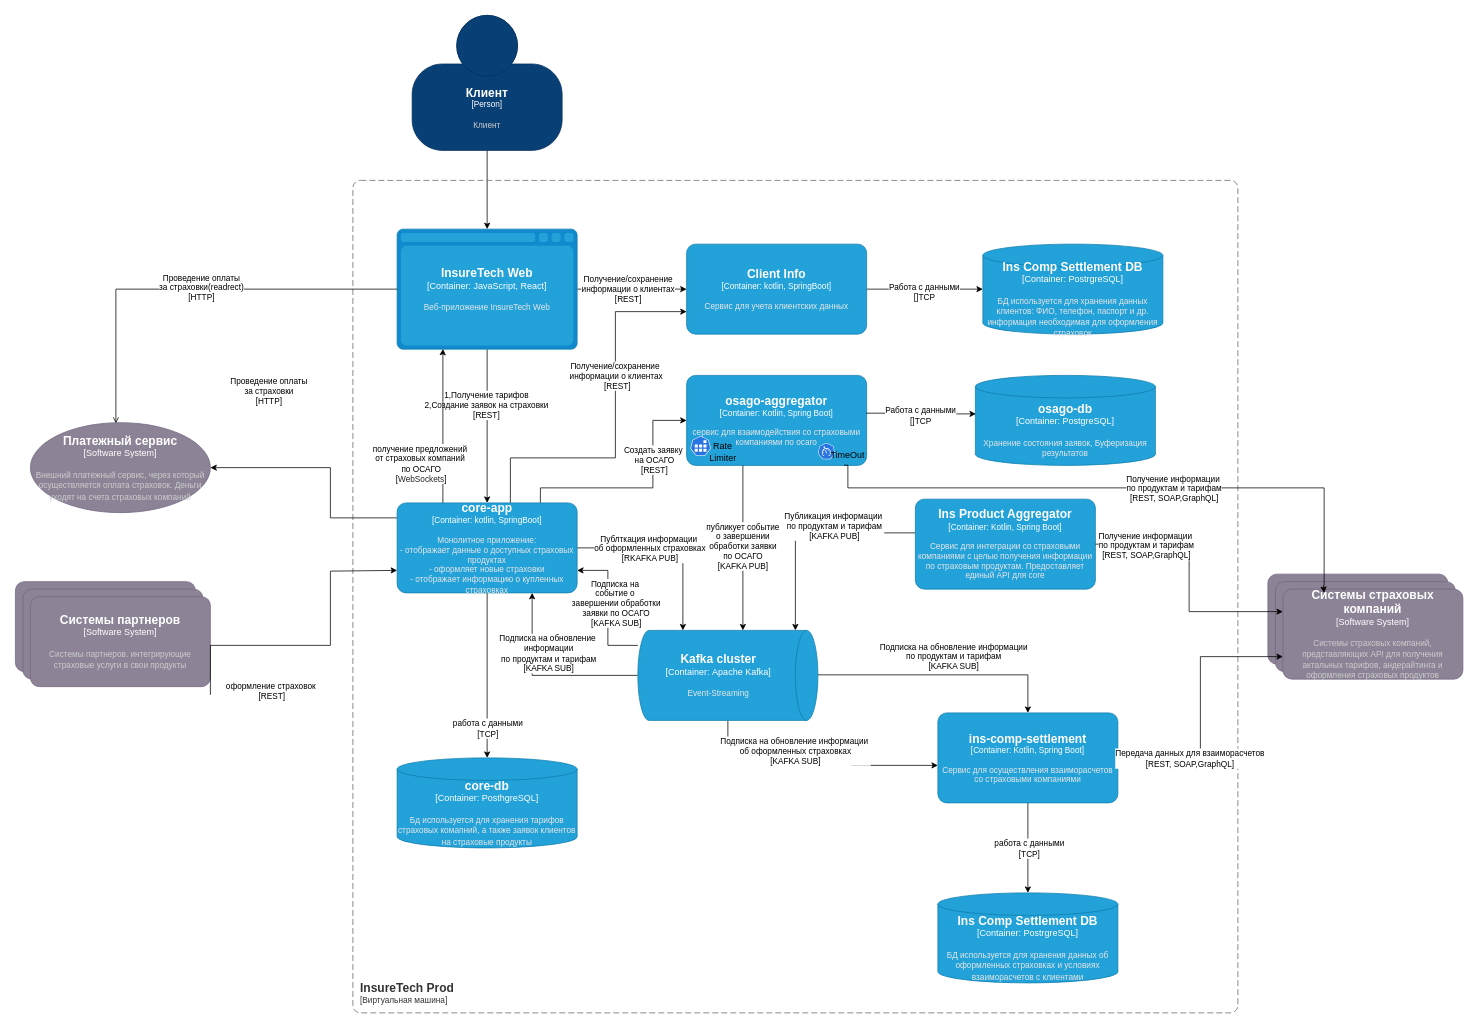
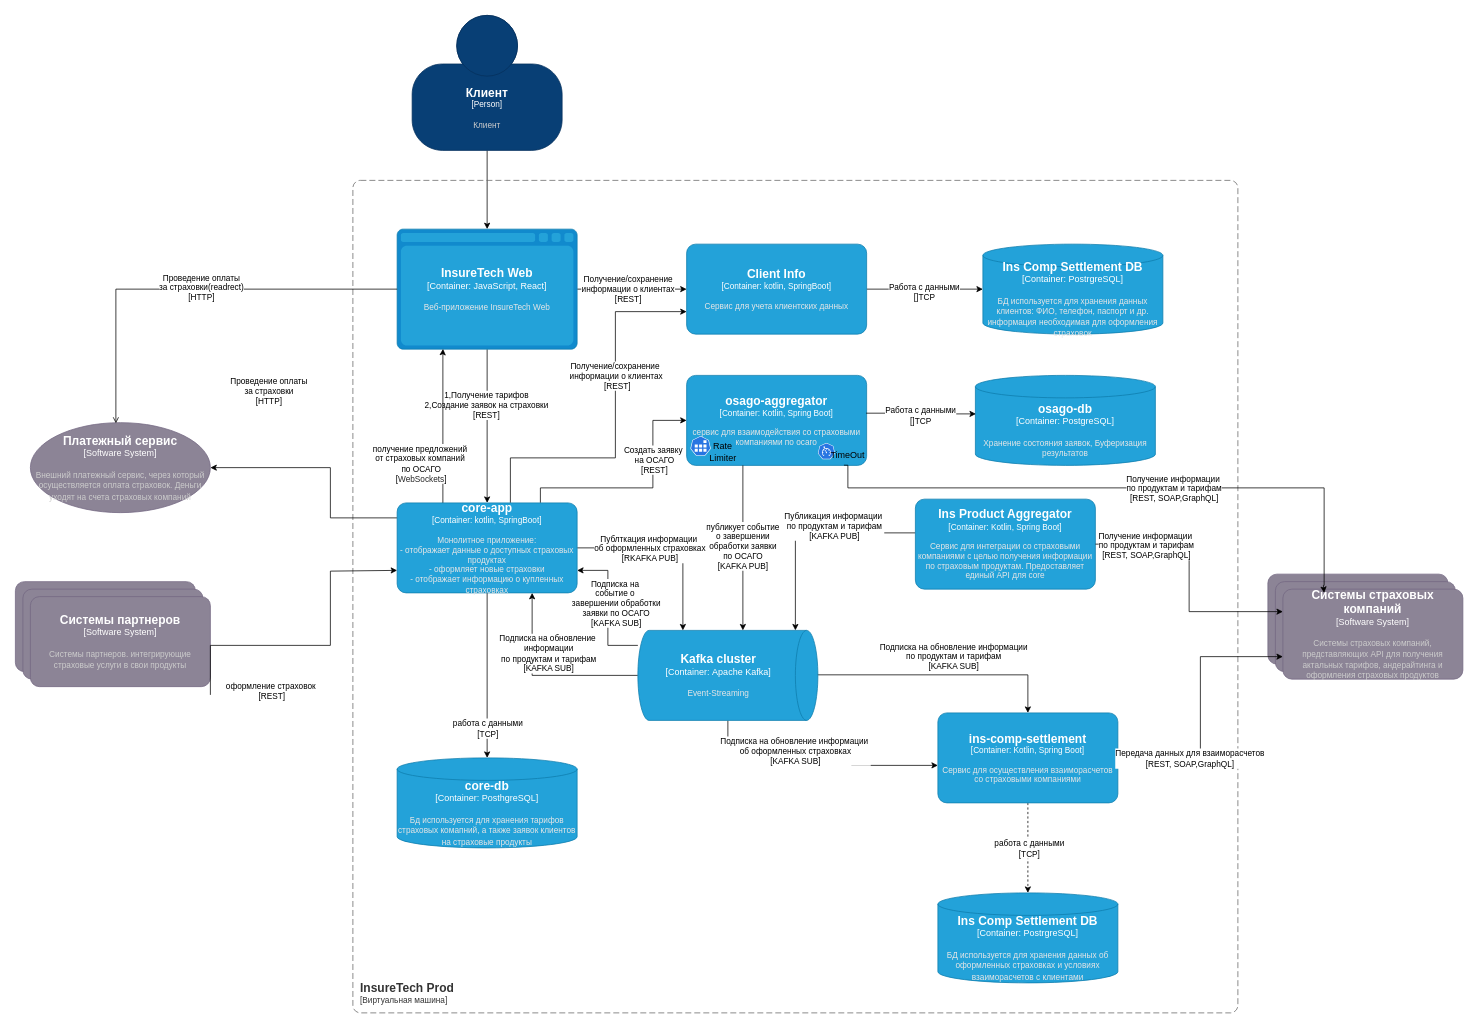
(1028, 821) -> (1028, 821)
